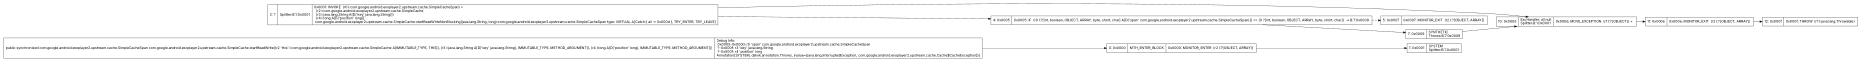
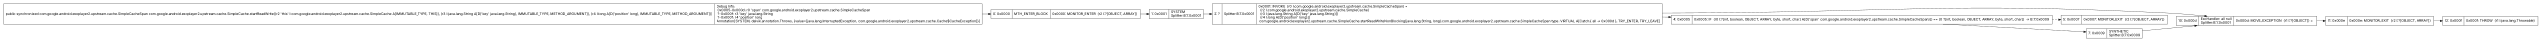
none -> (1207, 14)
(1444, 36) -> (2125, 35)
